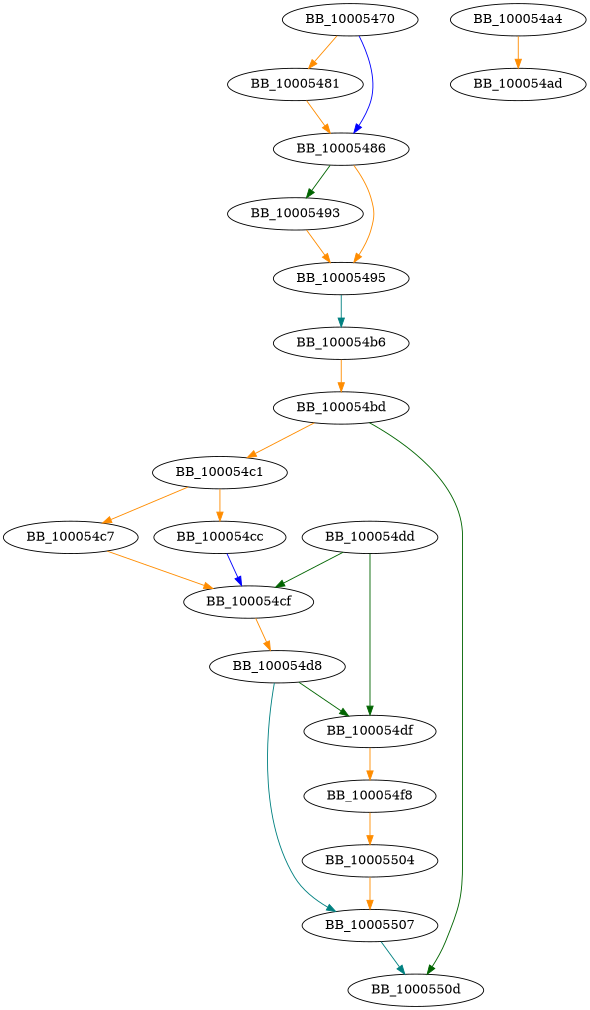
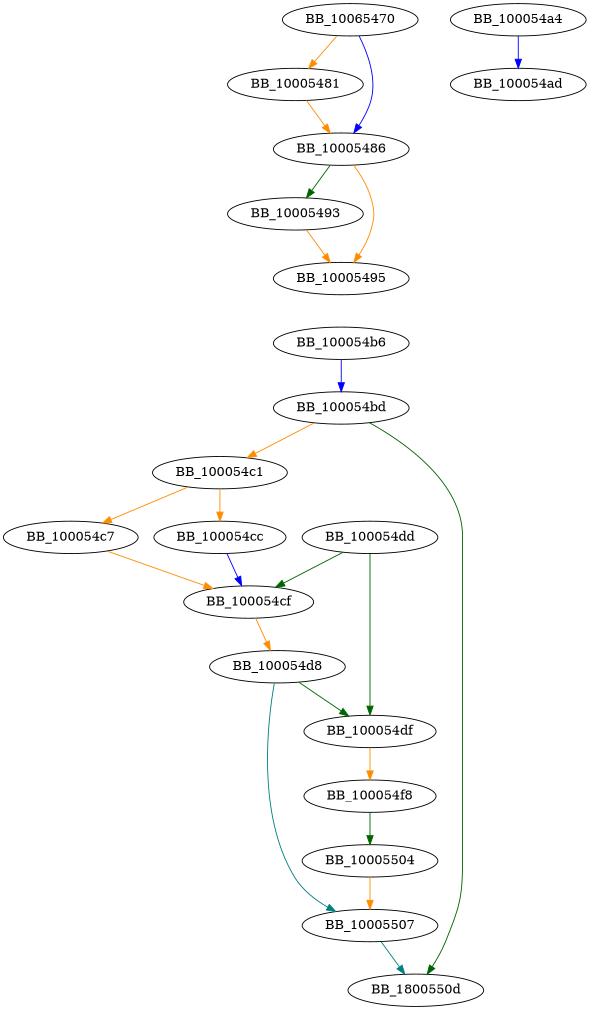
(350, 20) -> (350, 20)
(518, 48) -> (518, 48)
(341, 307) -> none
(341, 371) -> (341, 371)
(370, 824) -> (370, 824)
(416, 990) -> (416, 990)
